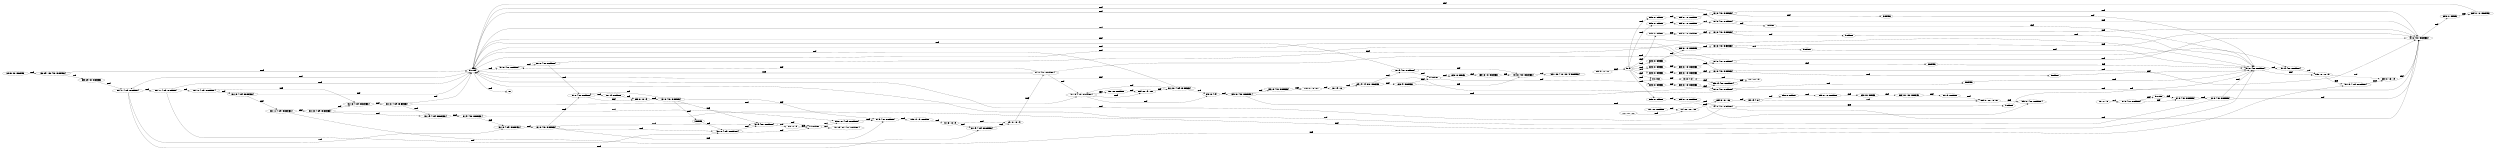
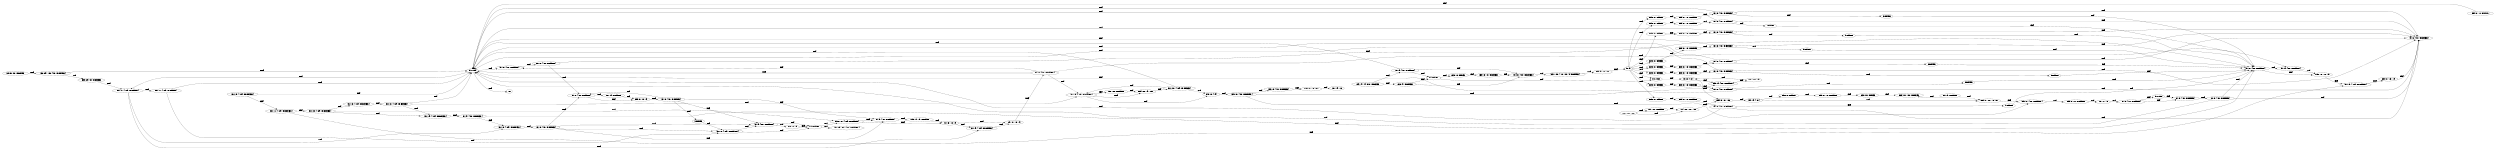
(2480, 13) -> (2480, 13)
(2450, 16) -> none
none -> (1587, 73)
(2355, 77) -> none
(1350, 87) -> none
none -> (1704, 90)
(204, 91) -> none
(1931, 95) -> (1931, 98)
none -> (2076, 102)
none -> (1641, 112)
none -> (901, 123)
